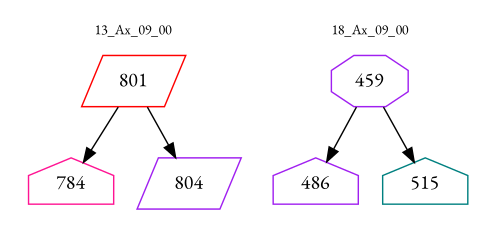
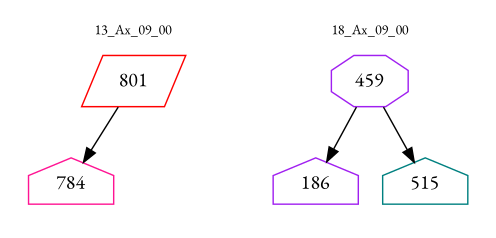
(189, 183) -> none
(316, 183) -> (316, 183)
